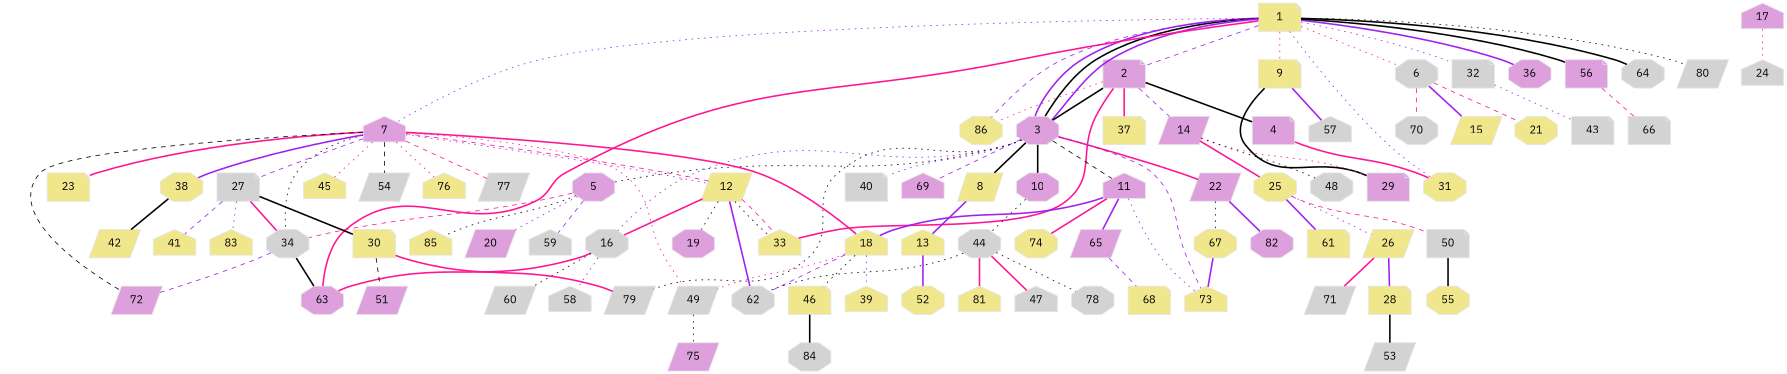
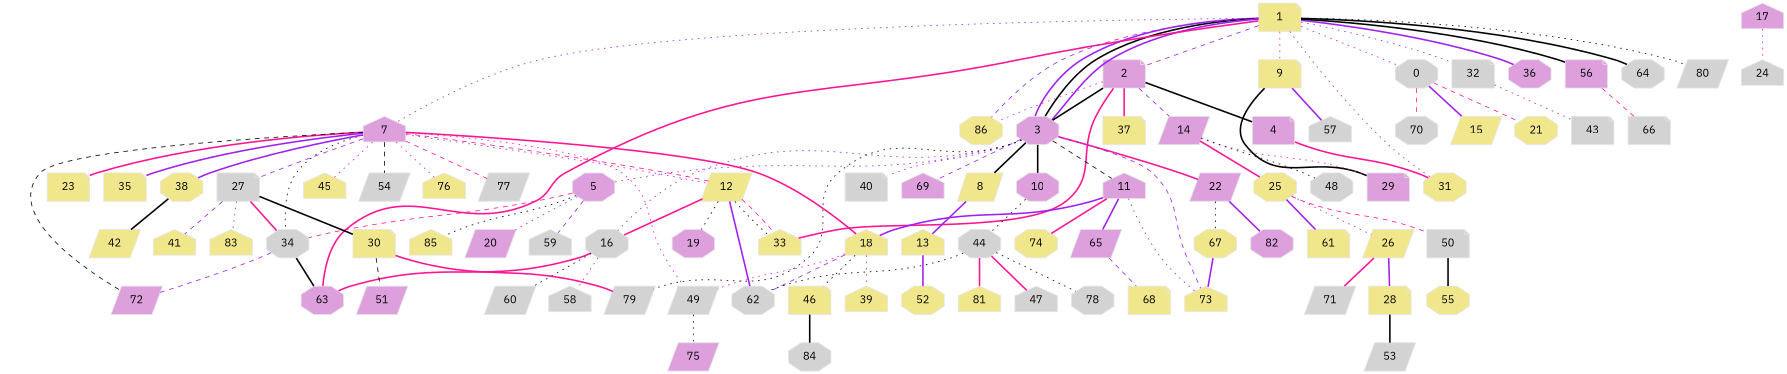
(1417, 74) -> (1417, 74)
(819, 166) -> (819, 166)
none -> (125, 187)
